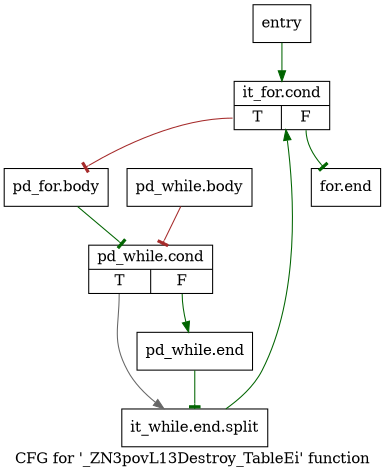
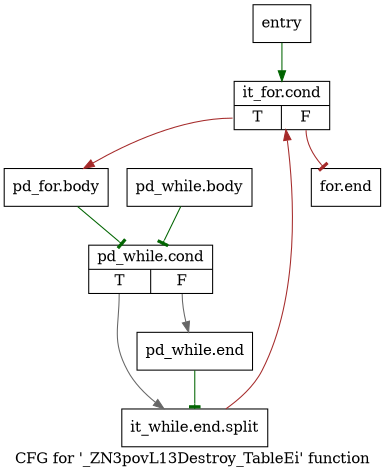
(158, 133) -> (160, 132)
(311, 149) -> (311, 149)
(173, 223) -> (173, 223)
(288, 284) -> (288, 284)
(183, 308) -> (183, 308)
